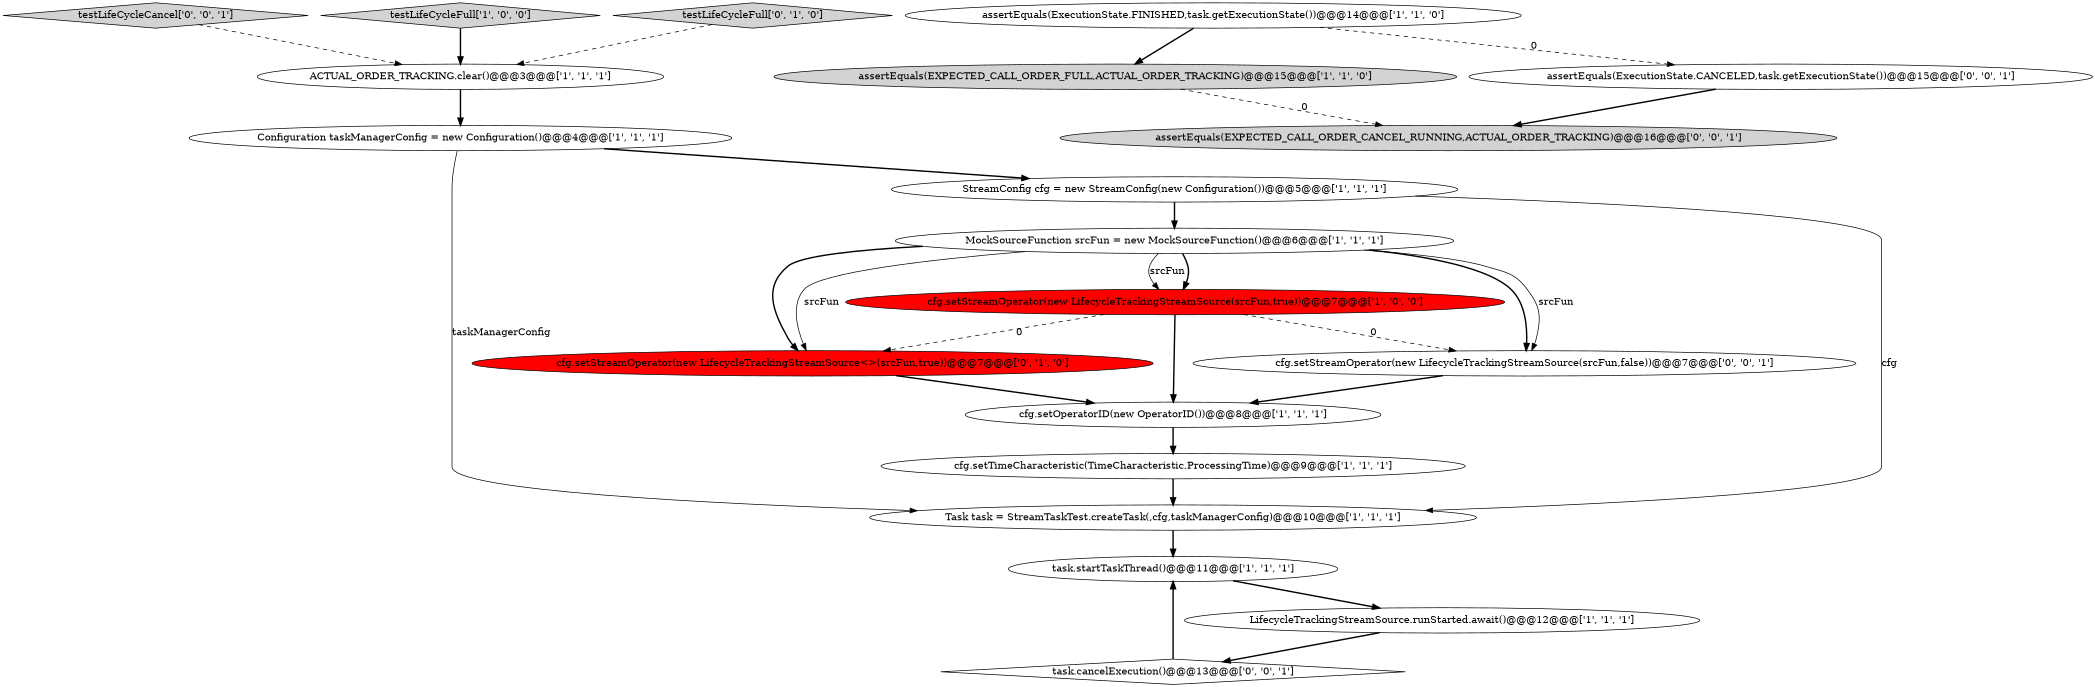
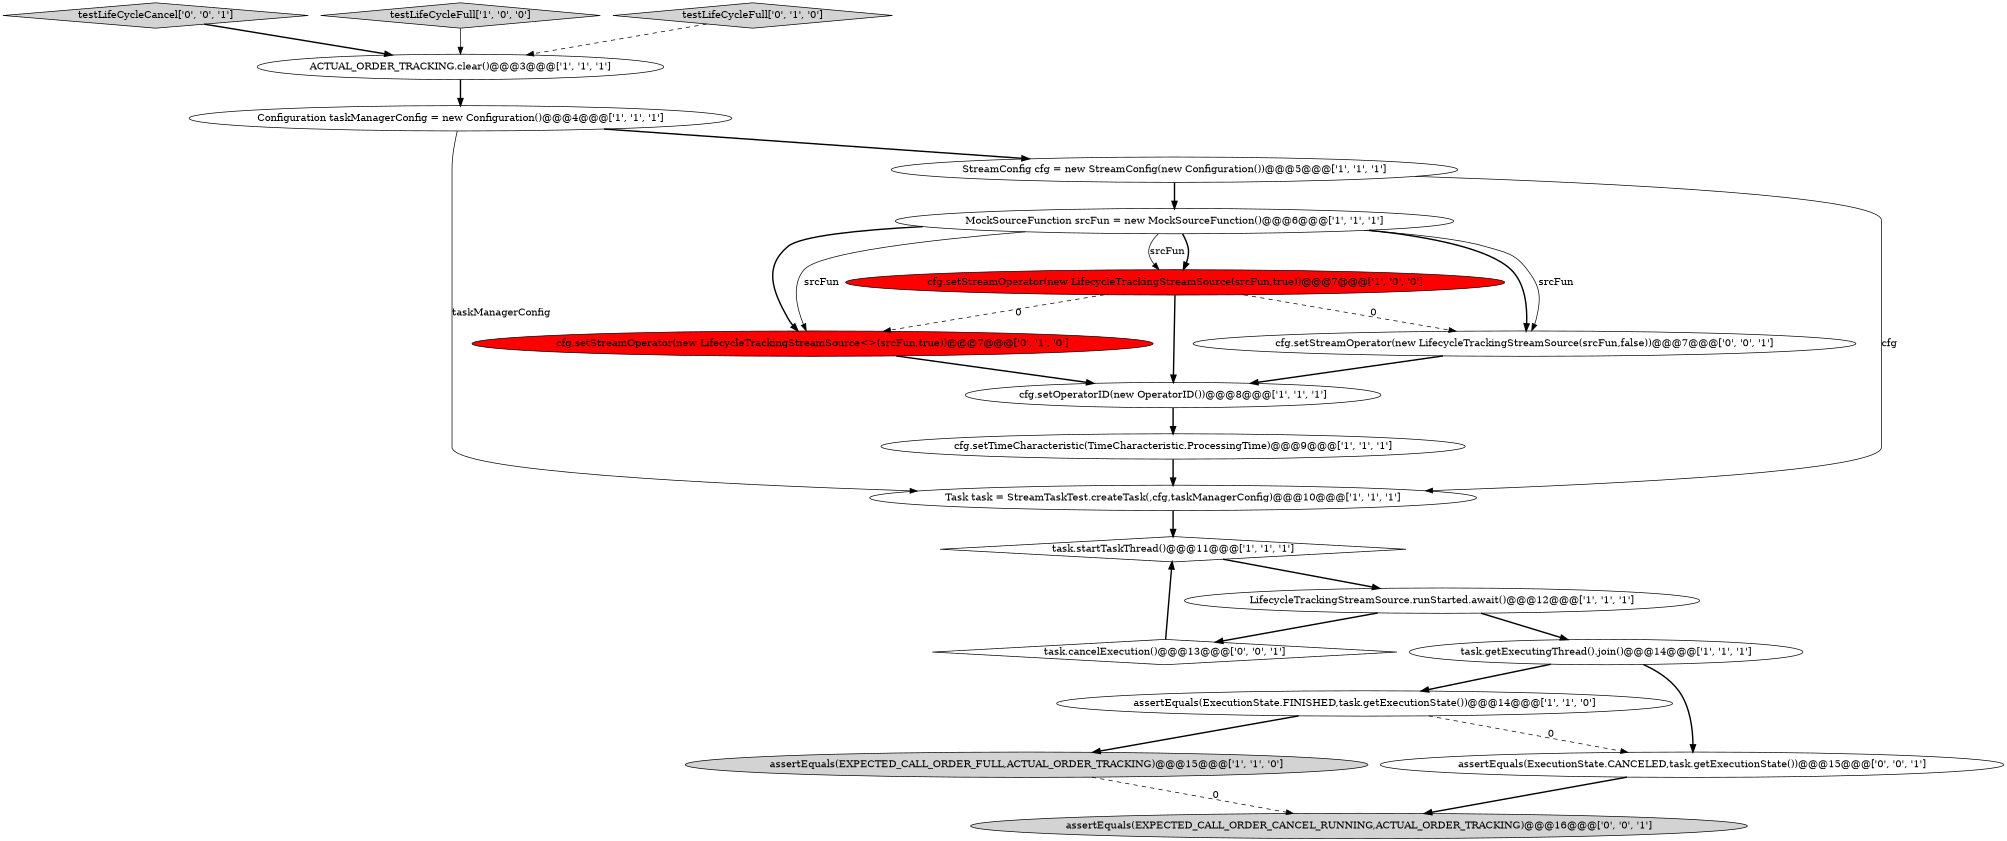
(460, 43) -> (460, 38)
(297, 44) -> (294, 39)
(1173, 569) -> (1173, 549)
none -> (1606, 652)
